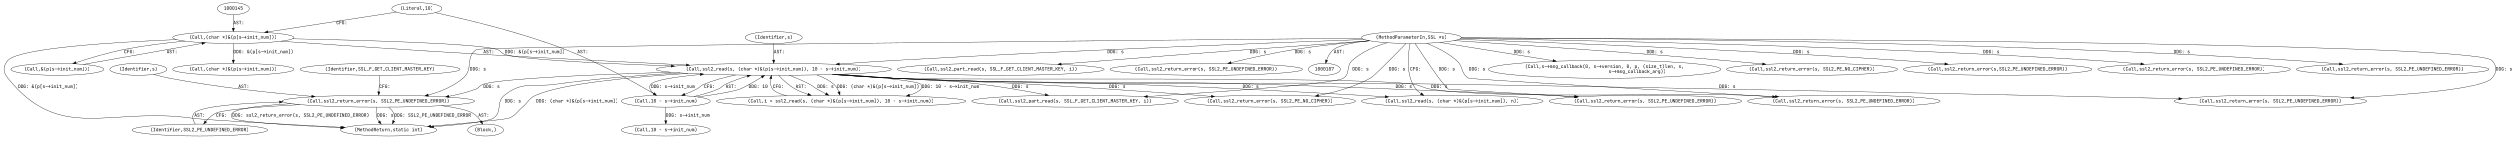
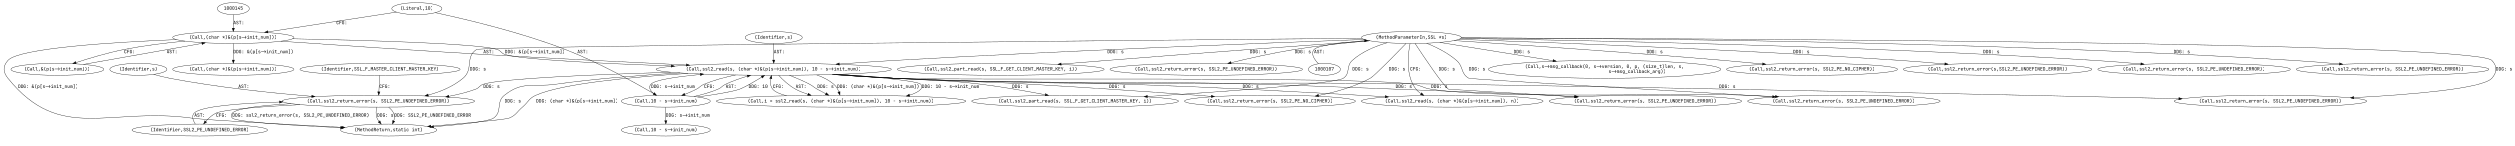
(1343, 45) -> (1315, 49)
(380, 69) -> (380, 69)
(486, 130) -> none
